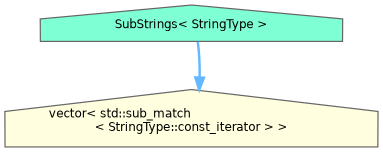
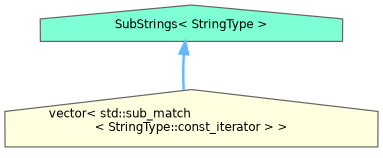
(199, 60) -> (183, 72)
